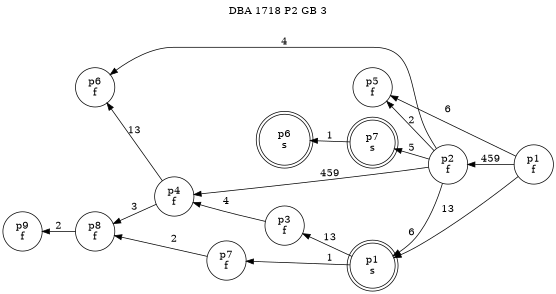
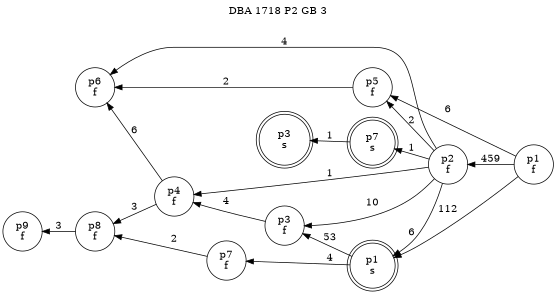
none -> (237, 87)
(135, 131) -> (135, 131)
(285, 140) -> (285, 140)
(412, 148) -> (412, 148)
(330, 174) -> (330, 174)
(448, 209) -> (448, 209)
none -> (378, 214)
(59, 226) -> (59, 226)
(330, 238) -> (330, 238)
(330, 258) -> (330, 258)
